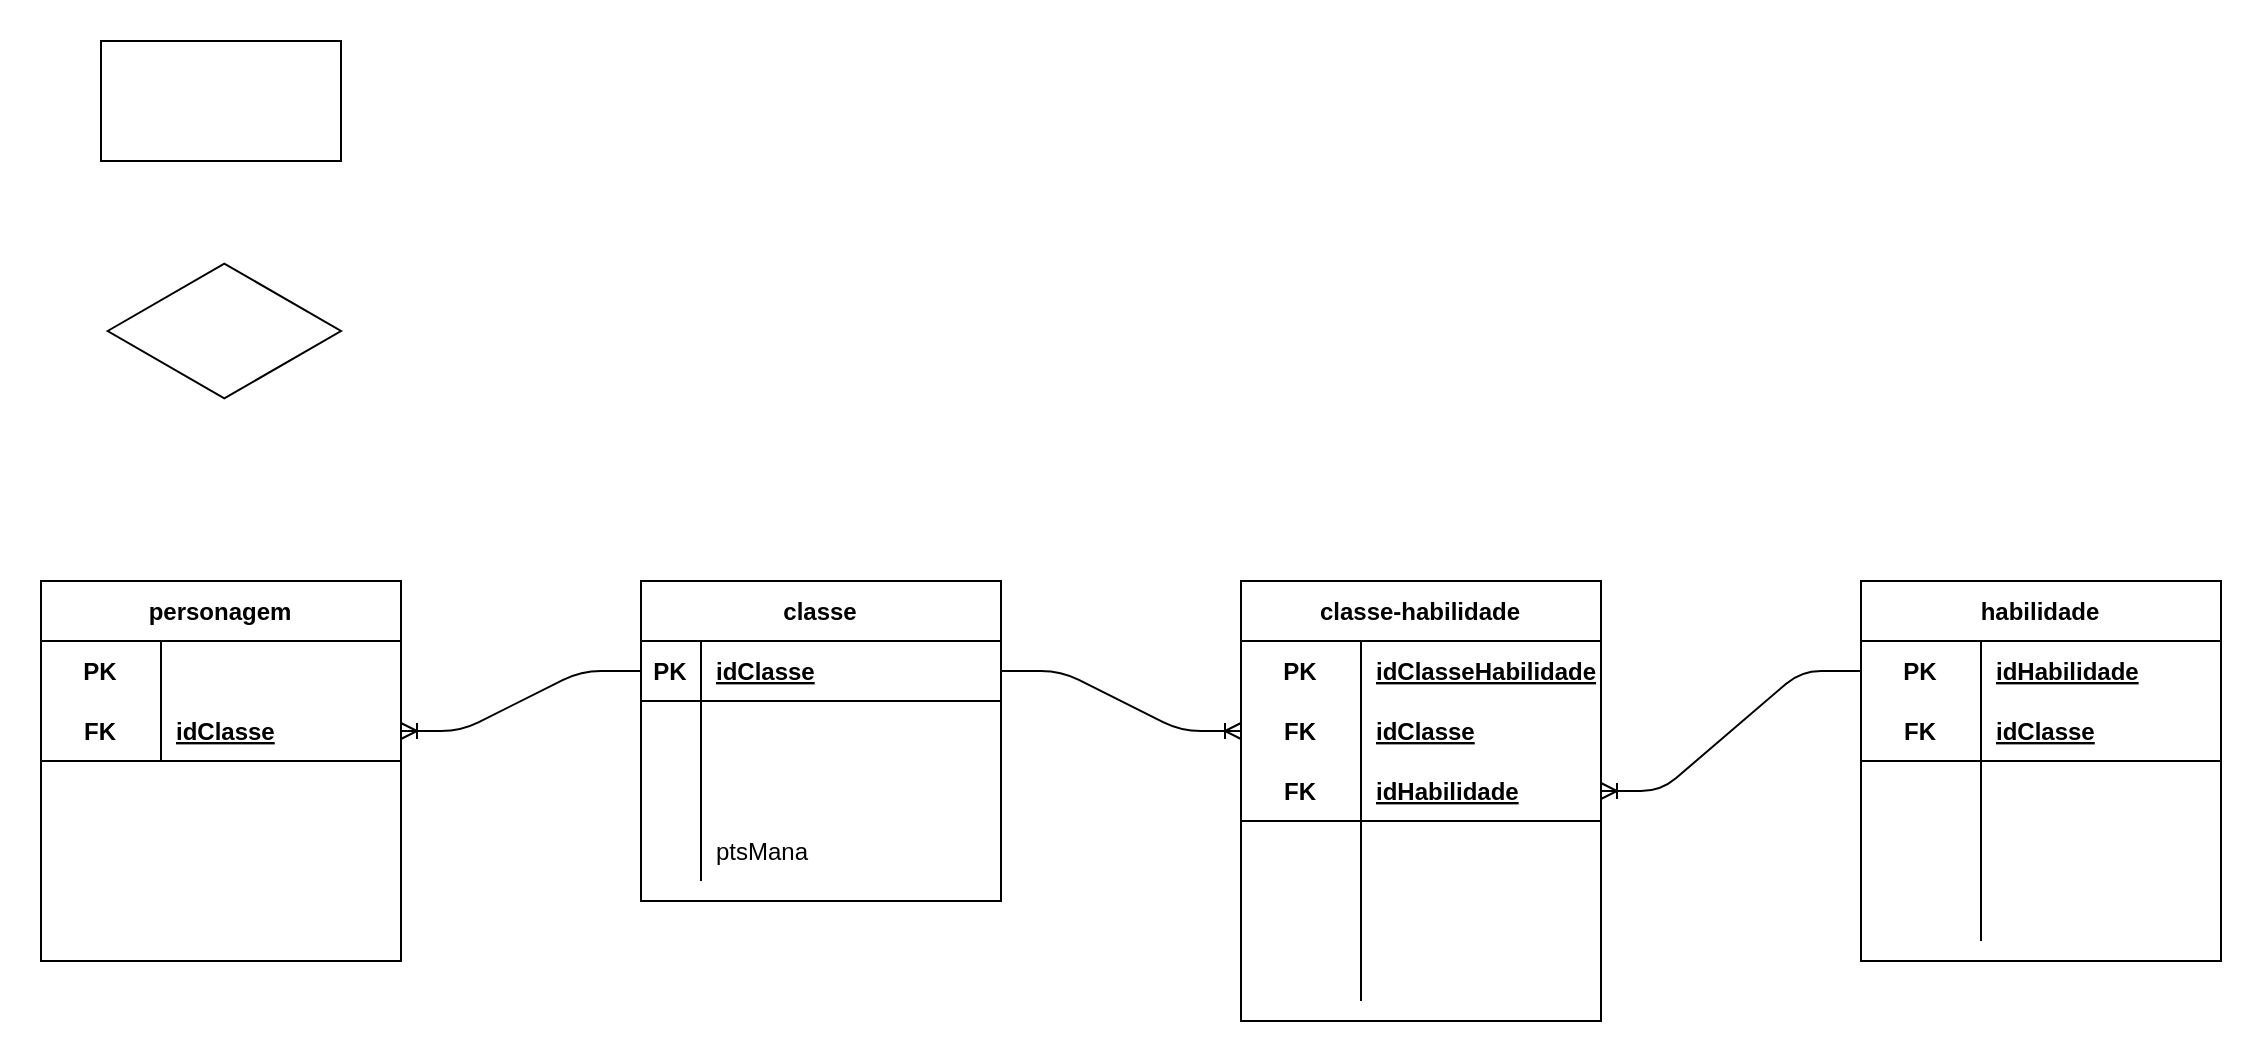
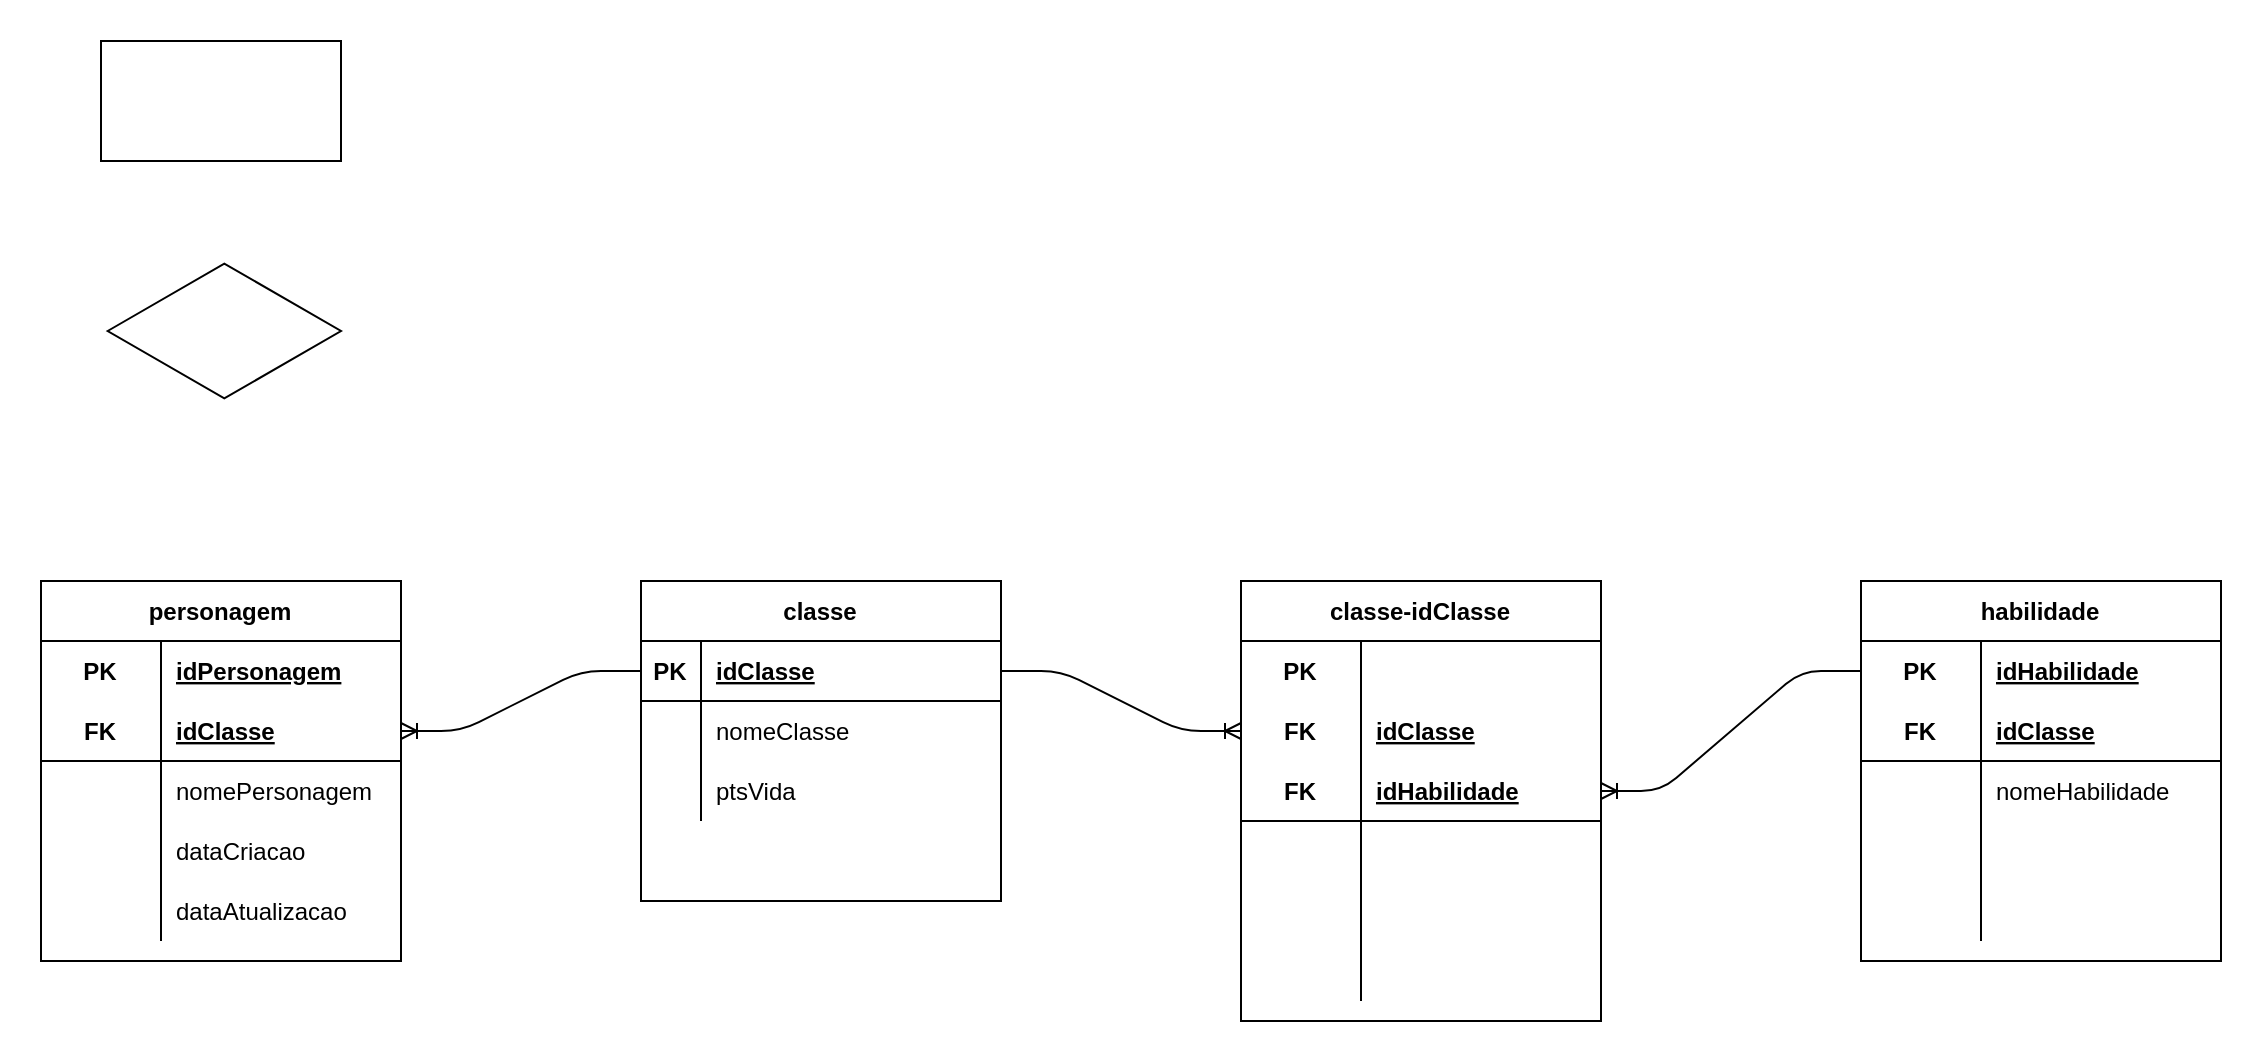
(1420, 612) -> (1420, 612)
none -> (281, 671)
(1481, 671) -> none
none -> (851, 731)
none -> (281, 791)
none -> (851, 791)
none -> (2101, 791)
none -> (281, 851)
(851, 851) -> none
none -> (281, 911)
